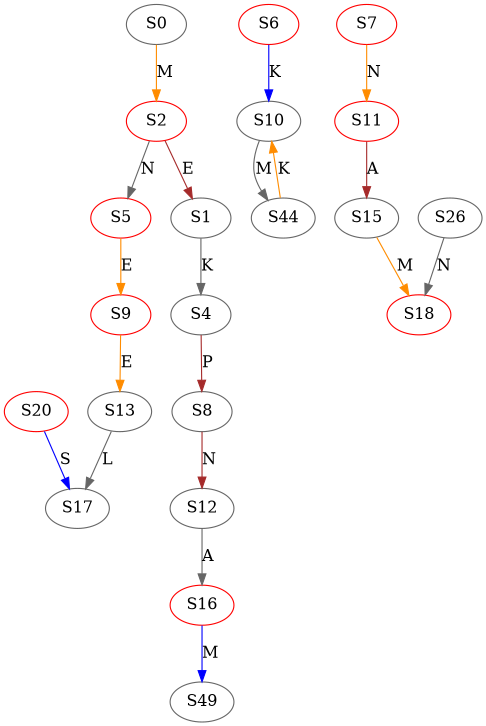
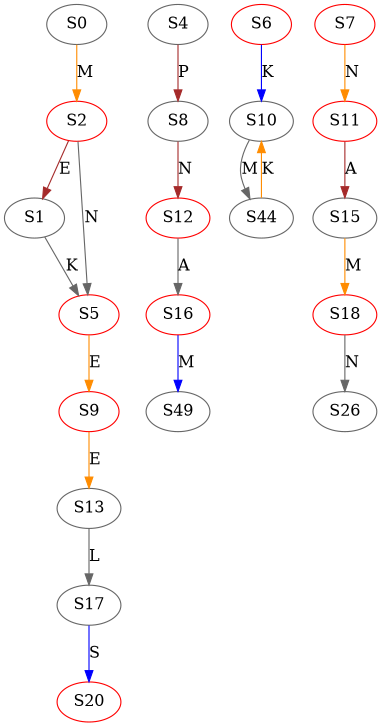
(201, 261) -> (59, 261)
(436, 261) -> (345, 358)
(55, 455) -> (89, 648)
(202, 508) -> (178, 218)
